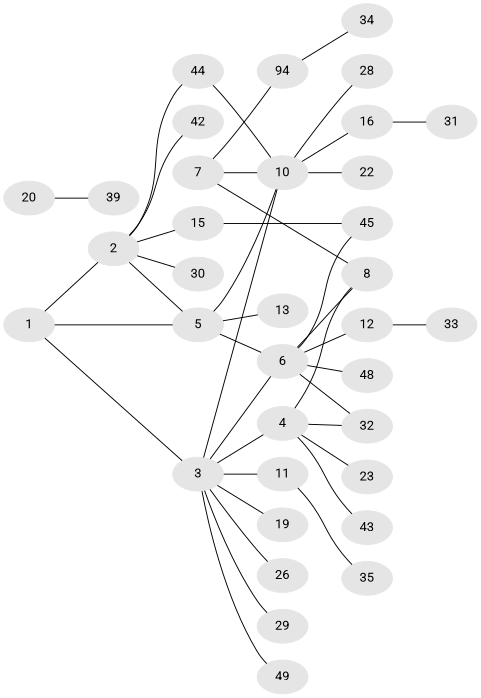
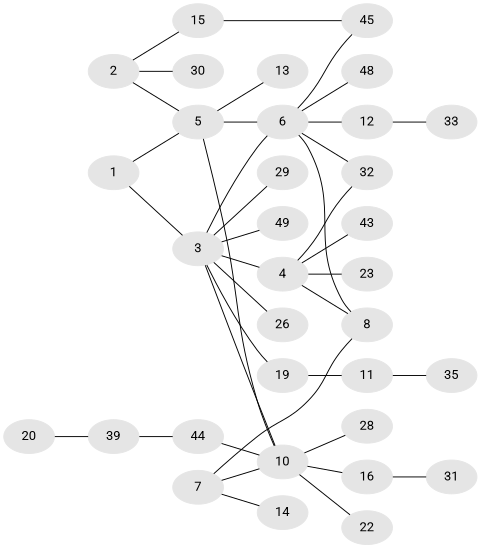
(367, 21) -> none
(283, 71) -> (283, 513)
(198, 122) -> none
(156, 160) -> (156, 437)
(71, 287) -> none
(241, 474) -> (319, 376)
